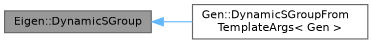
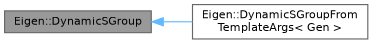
(280, 22) -> (280, 22)
